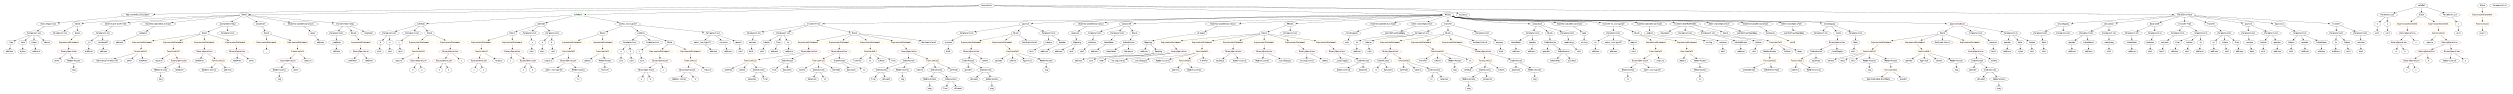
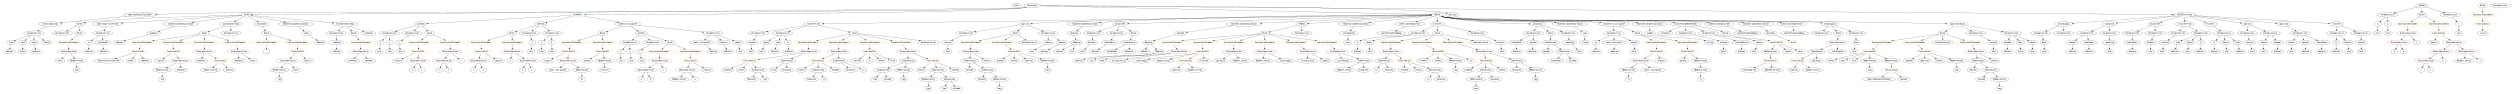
none -> (1017, 6)
